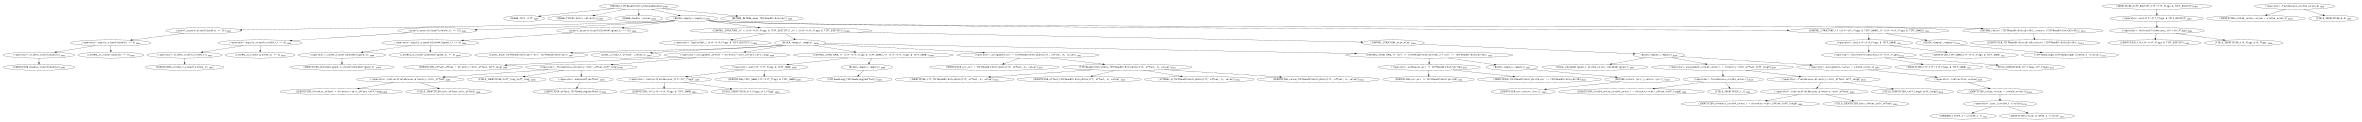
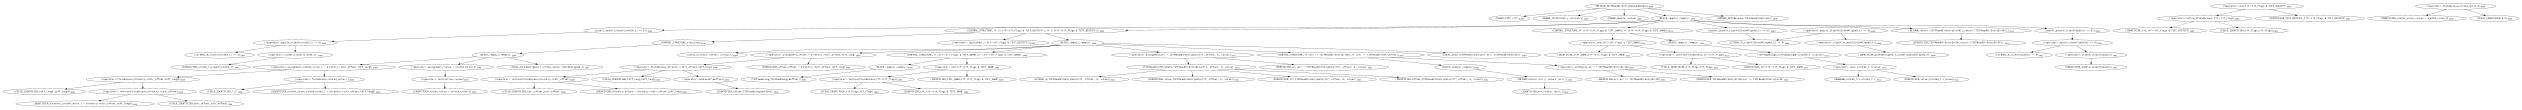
(2157, 12) -> (2282, 12)
(518, 37) -> (1750, 36)
(2000, 97) -> (1826, 61)
